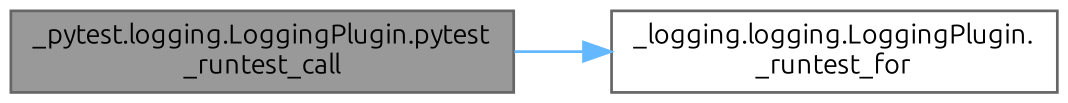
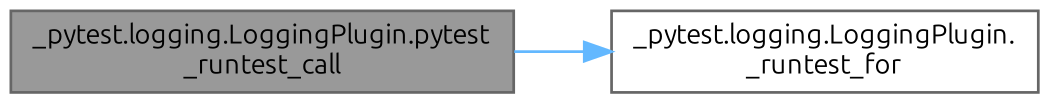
(834, 52) -> (825, 52)
